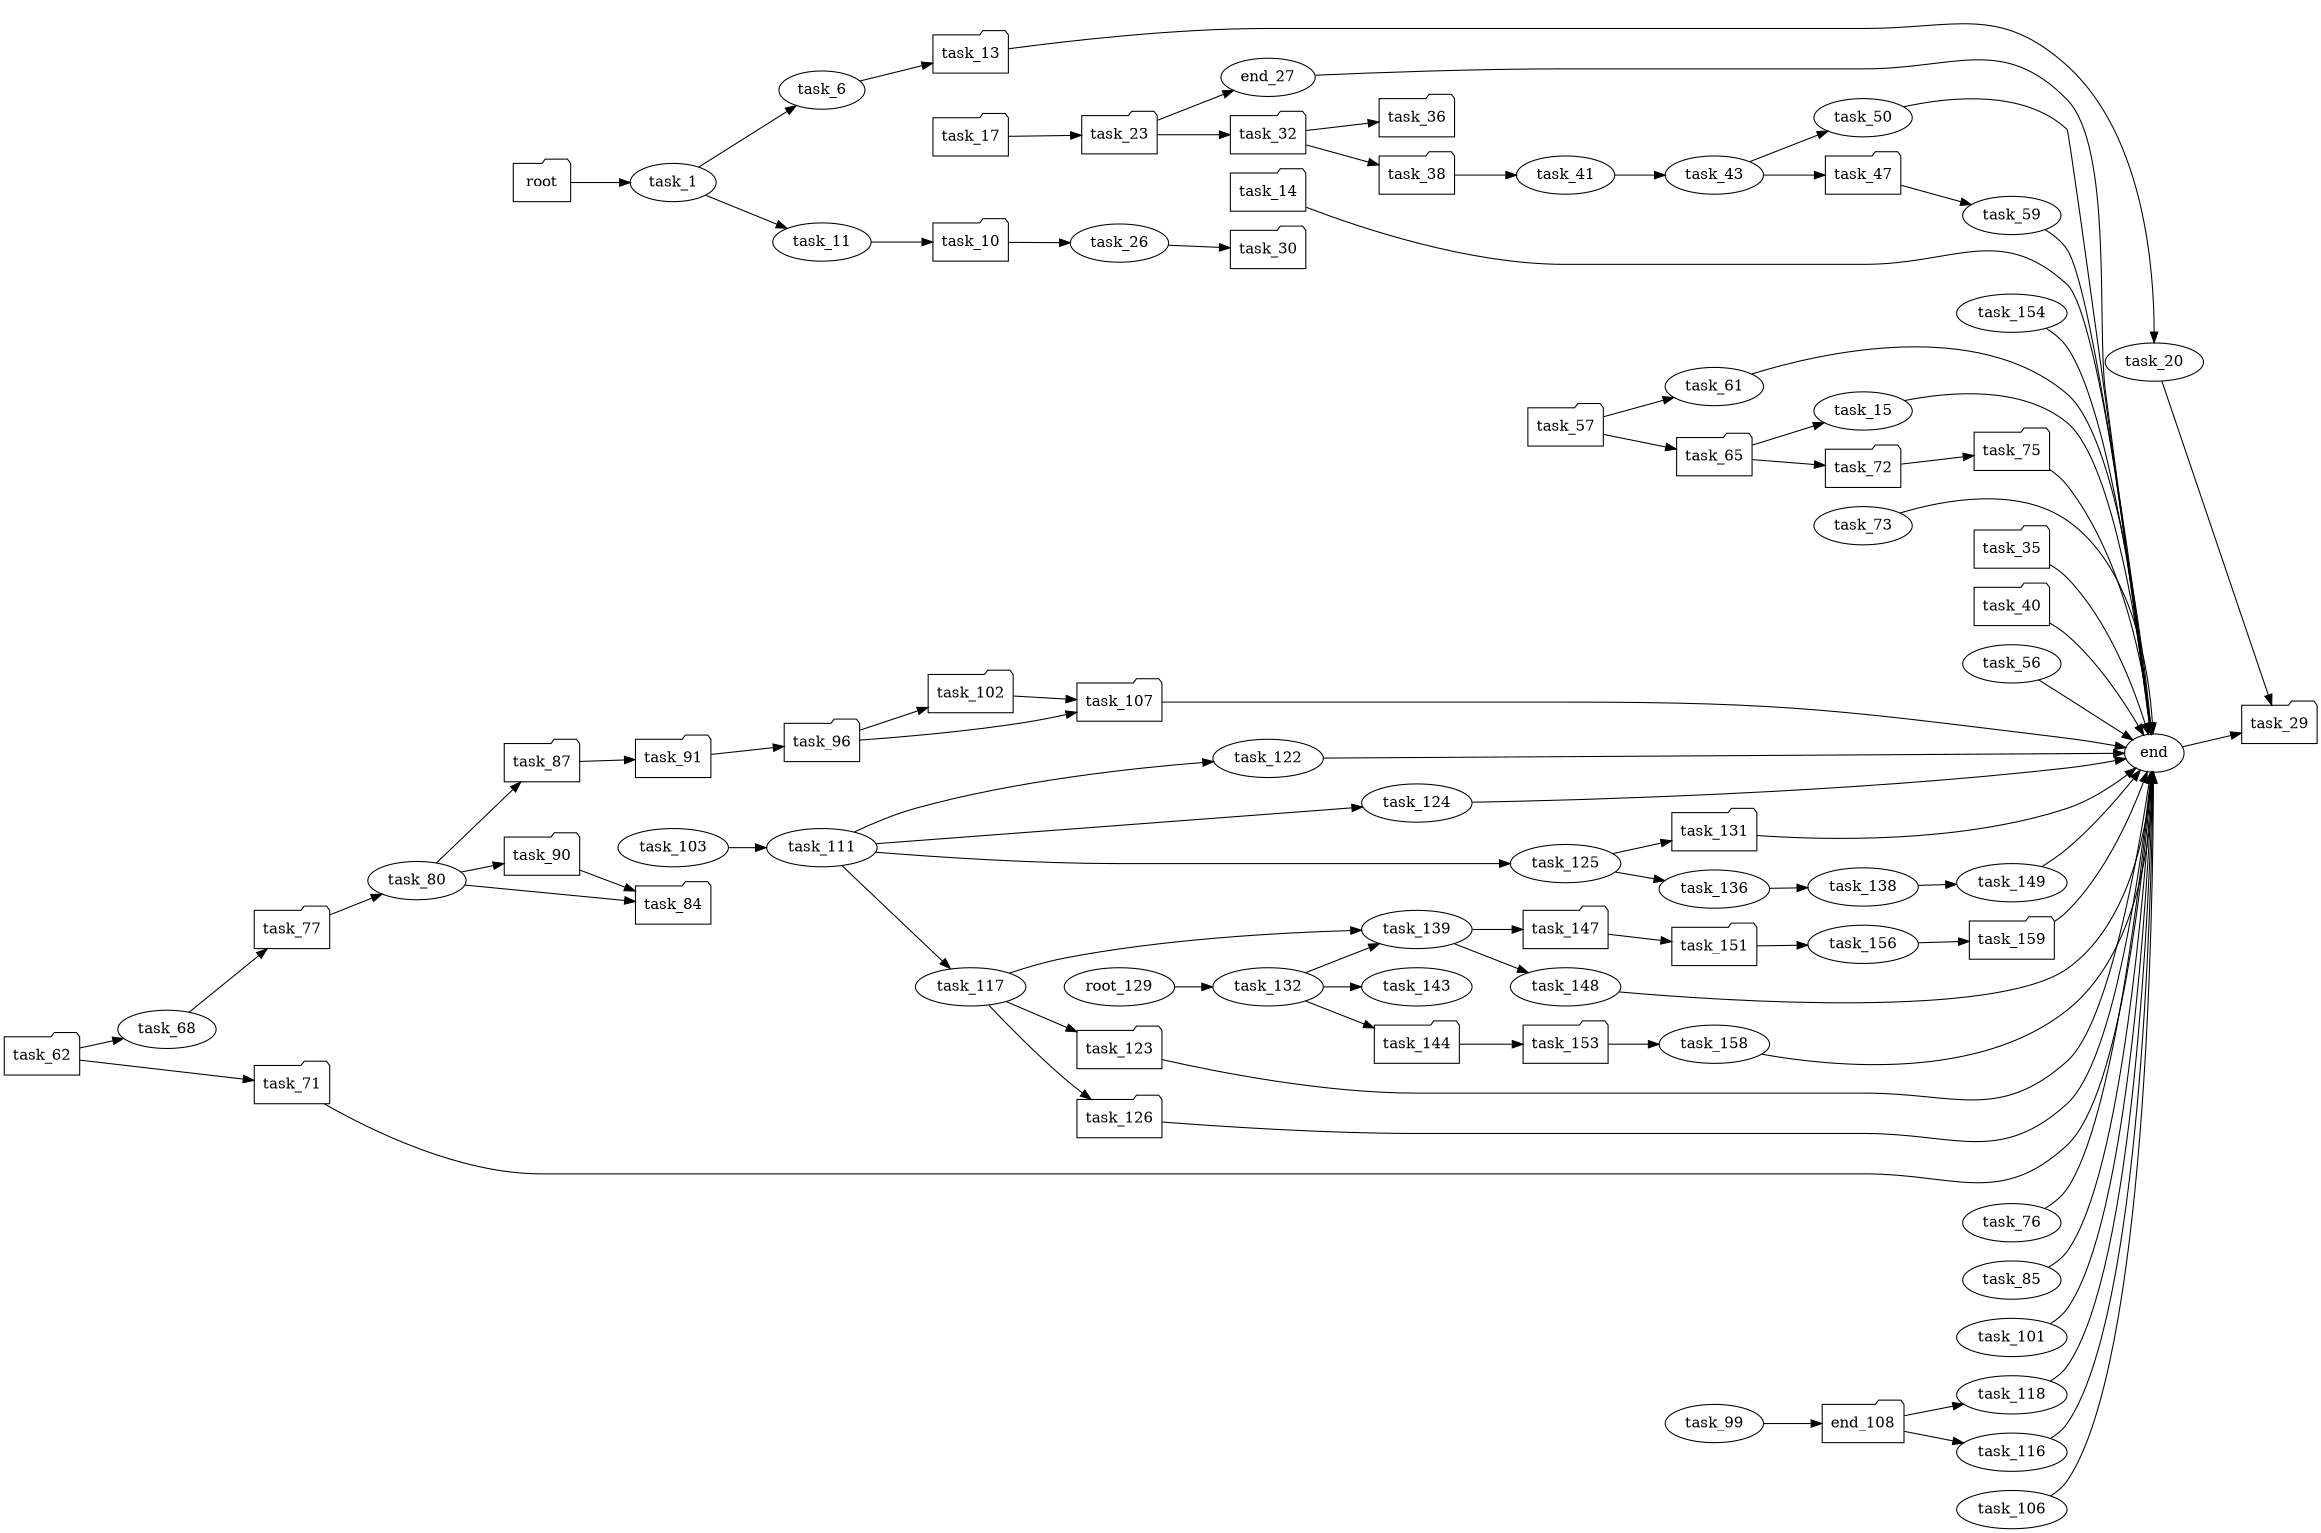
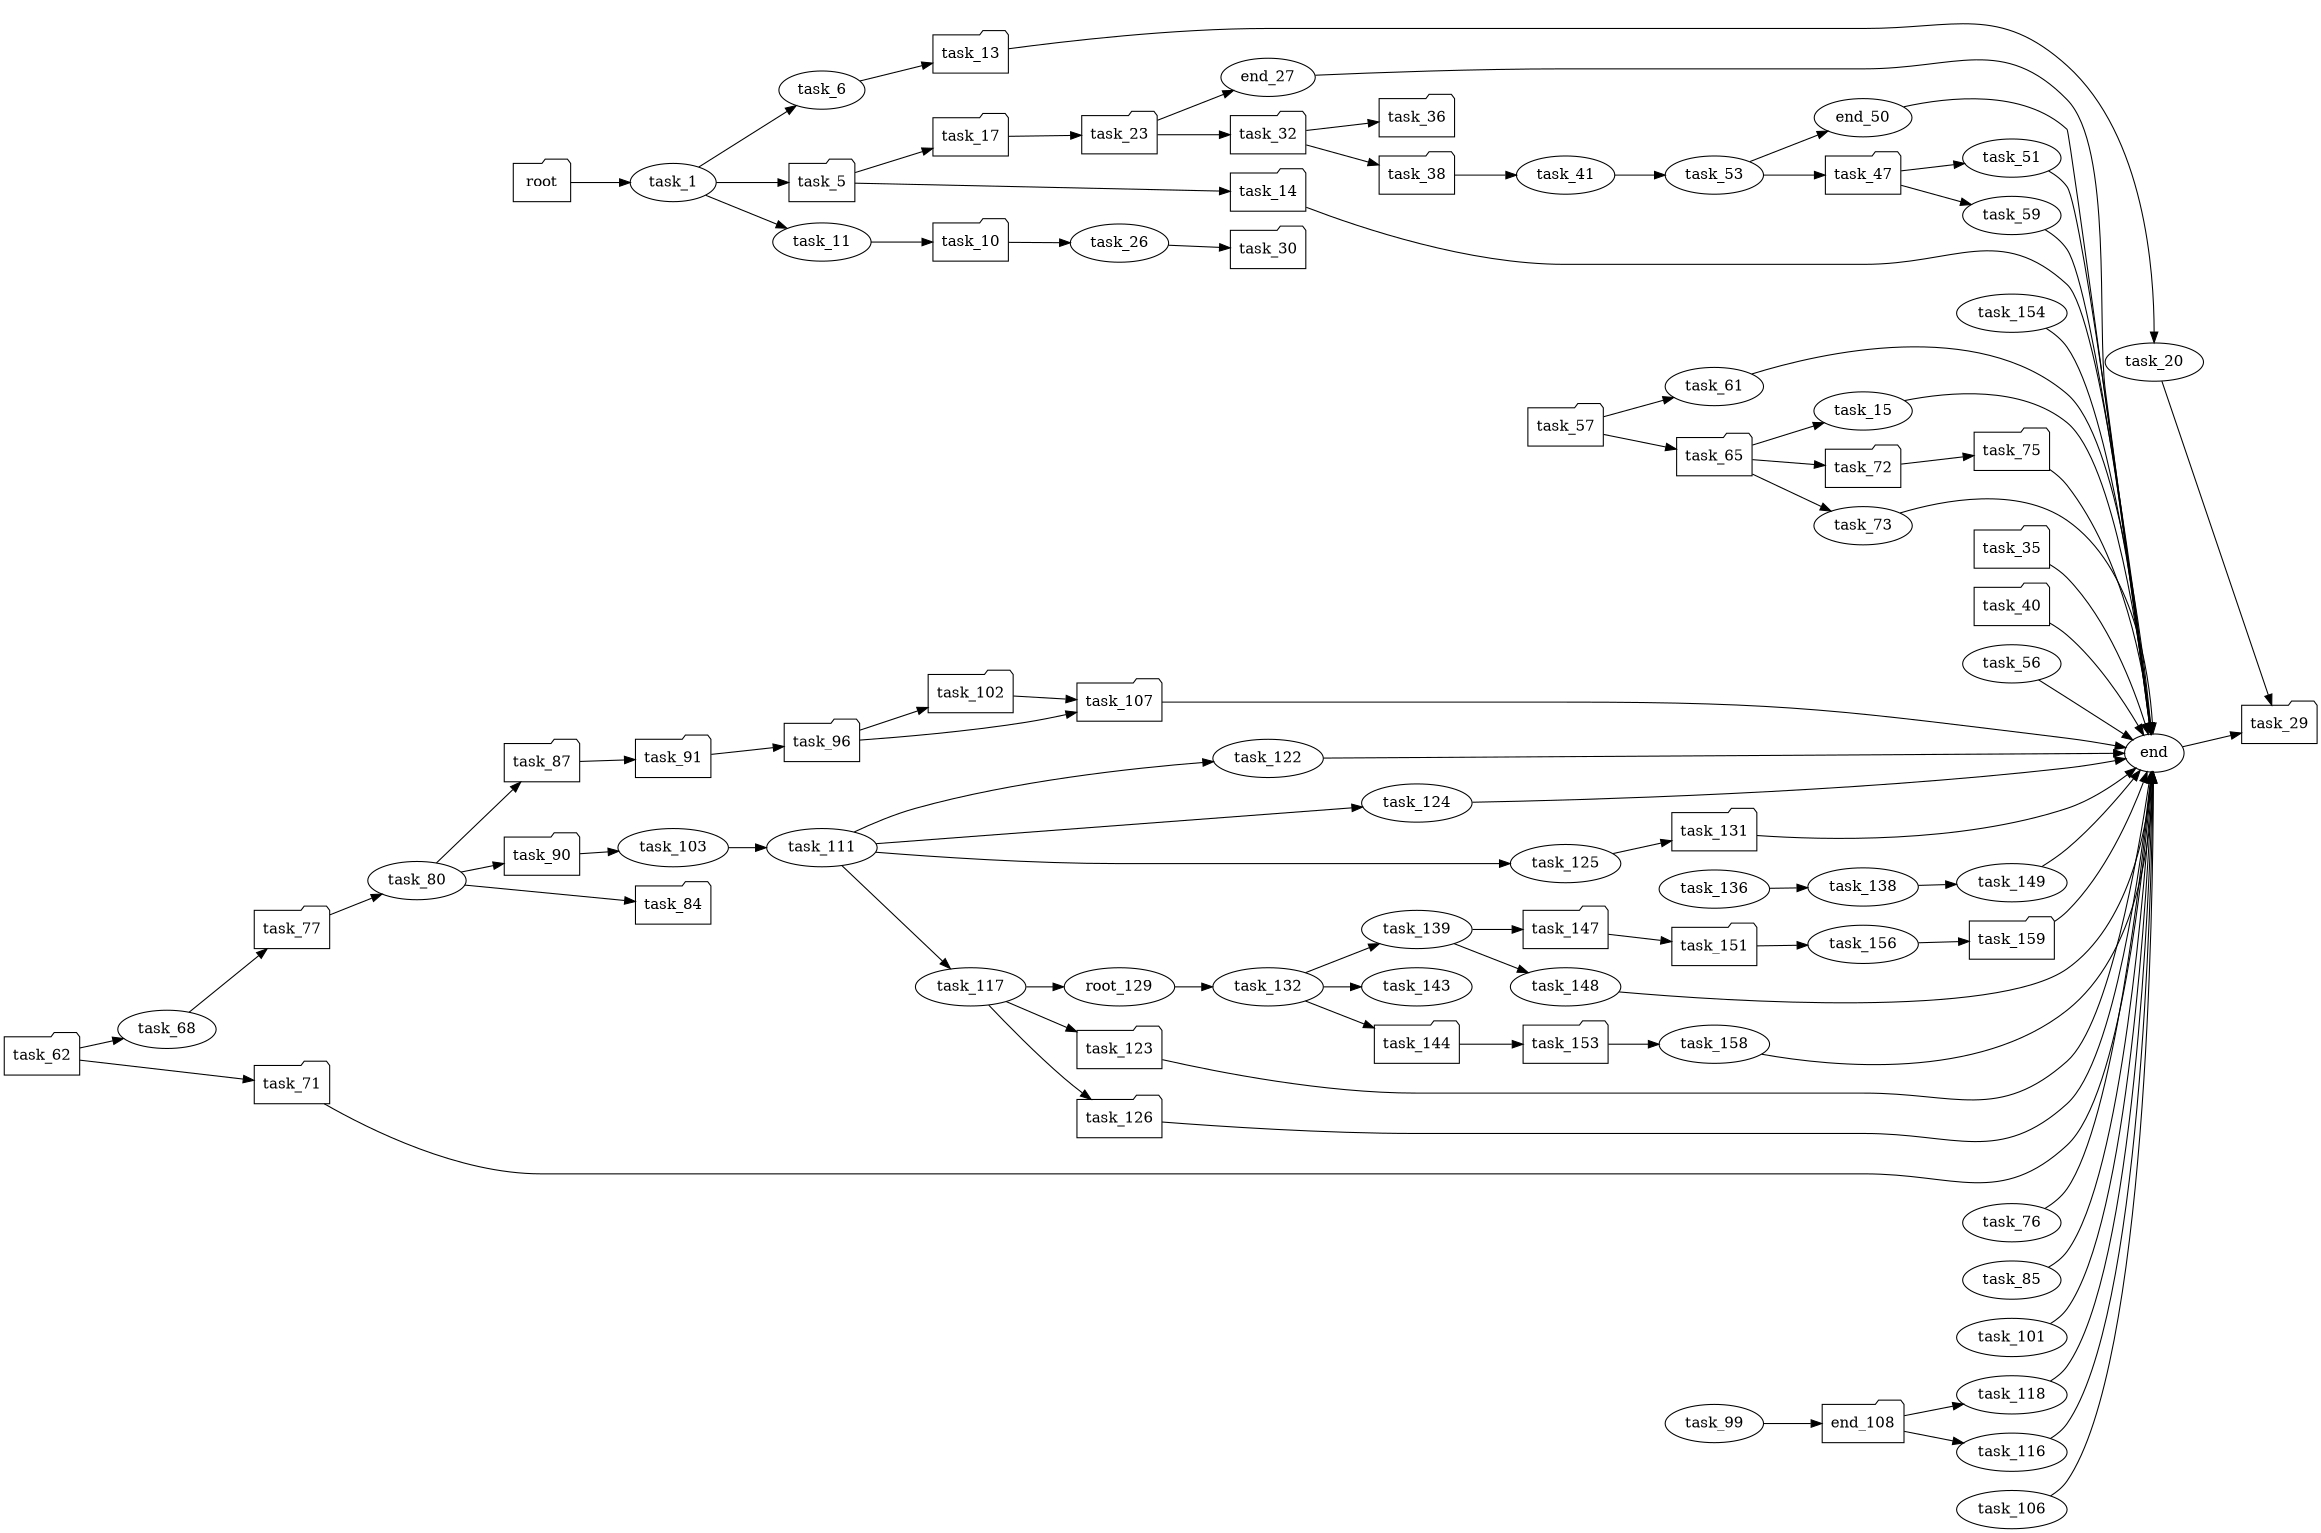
(1863, 118) -> (1863, 118)
none -> (2012, 158)
(1714, 175) -> (1714, 175)
none -> (822, 183)
none -> (1787, 490)
(1635, 875) -> none
(603, 879) -> (594, 853)
(1179, 942) -> (1040, 987)
